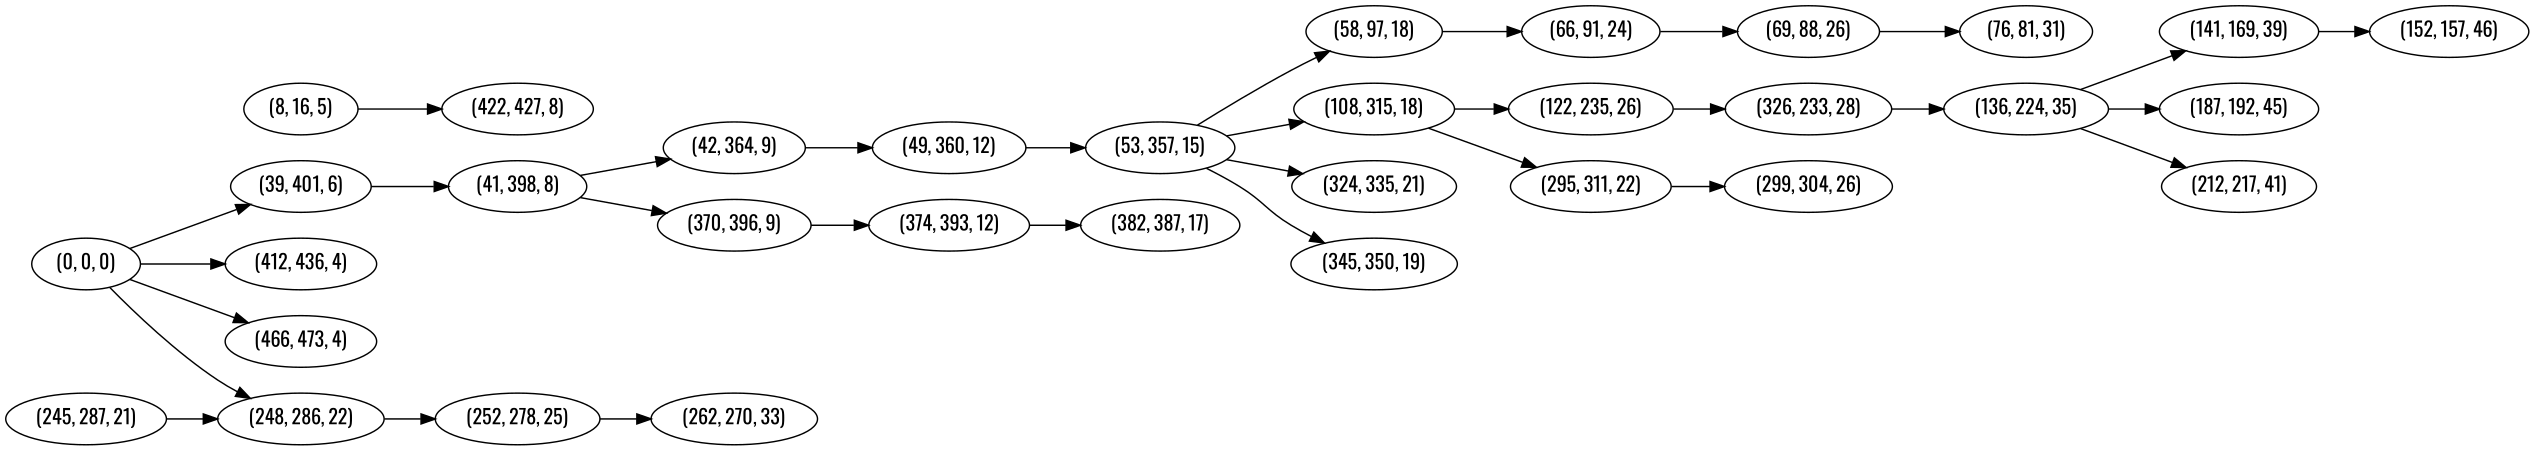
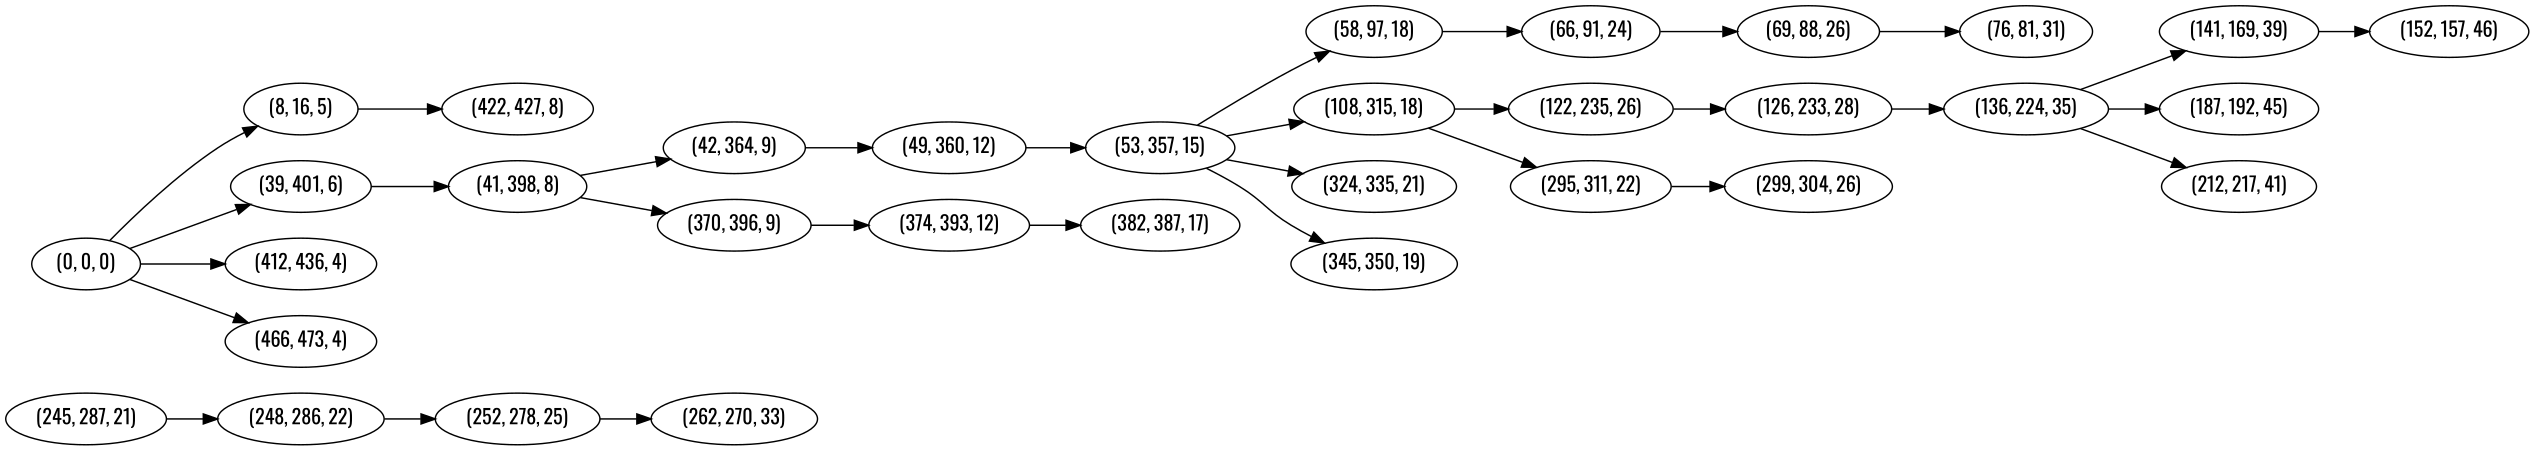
(1808, 109) -> (1808, 109)
(170, 344) -> (173, 182)
